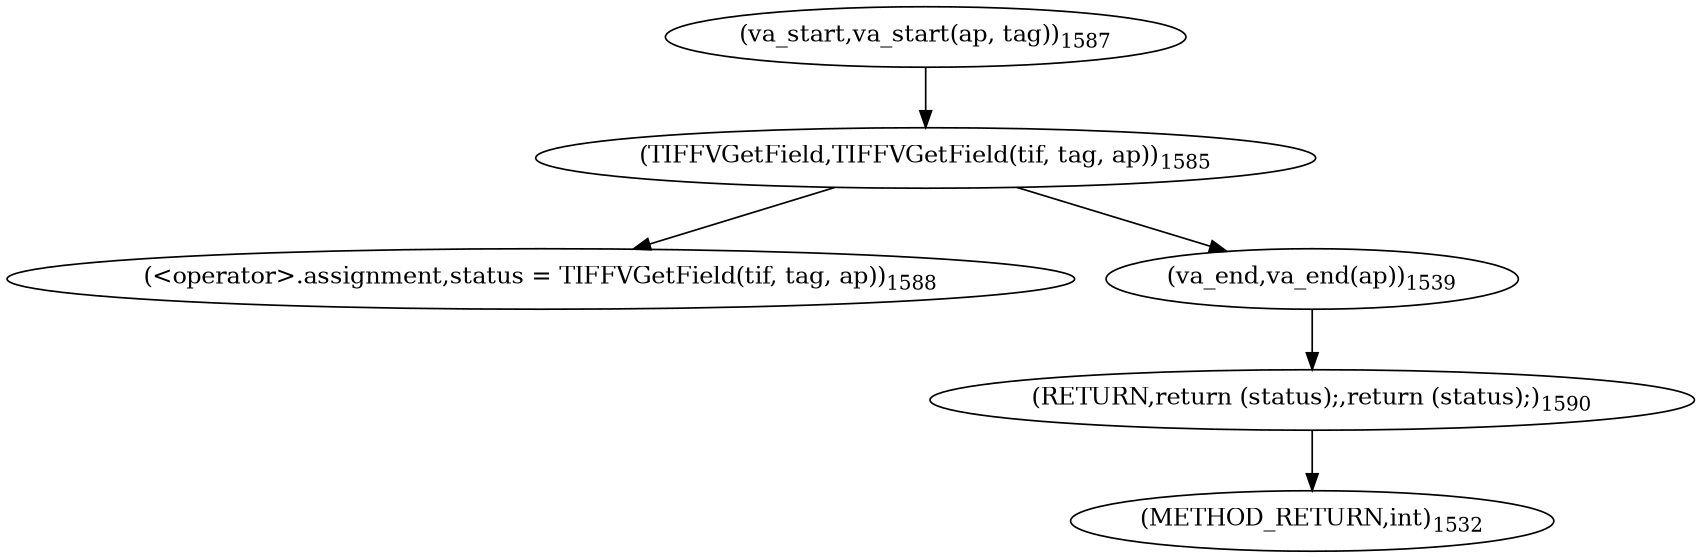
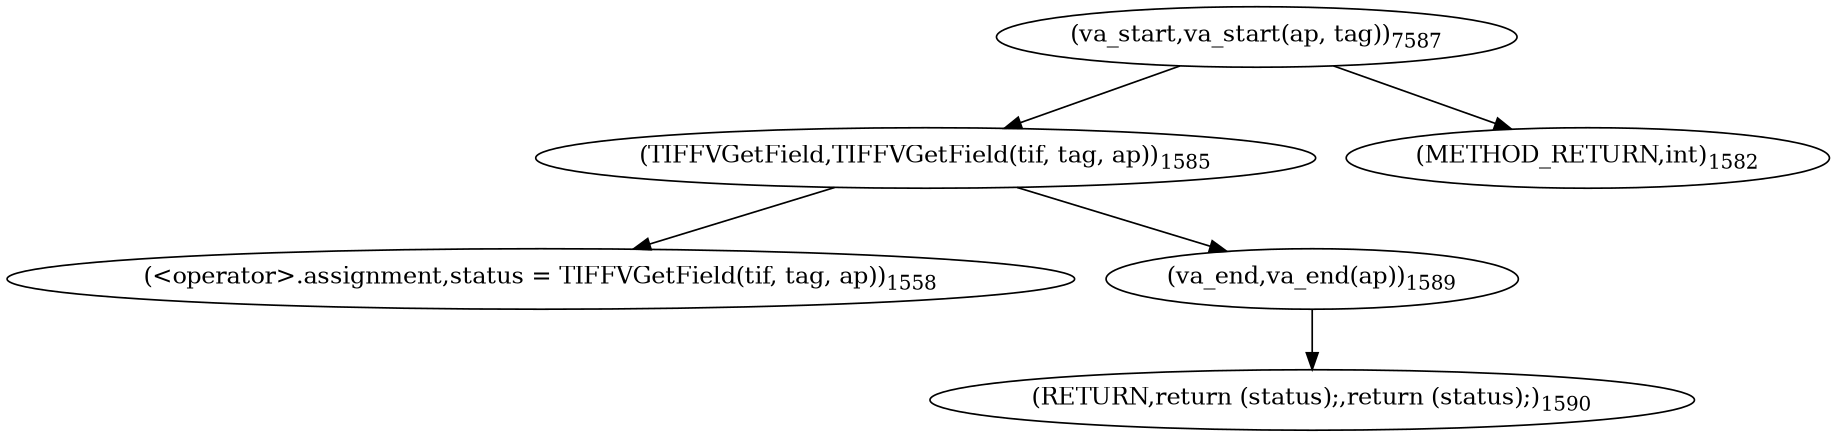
(1086, 34) -> (1417, 34)
(912, 276) -> (912, 276)
(1432, 276) -> (1432, 276)
(1312, 452) -> (1414, 95)
(1458, 518) -> (1734, 155)
